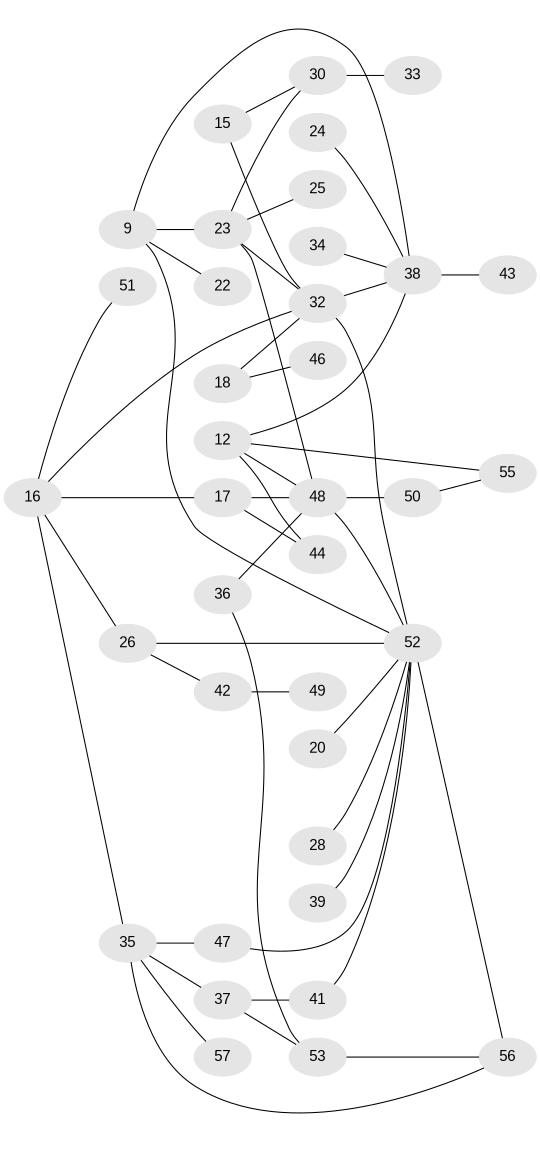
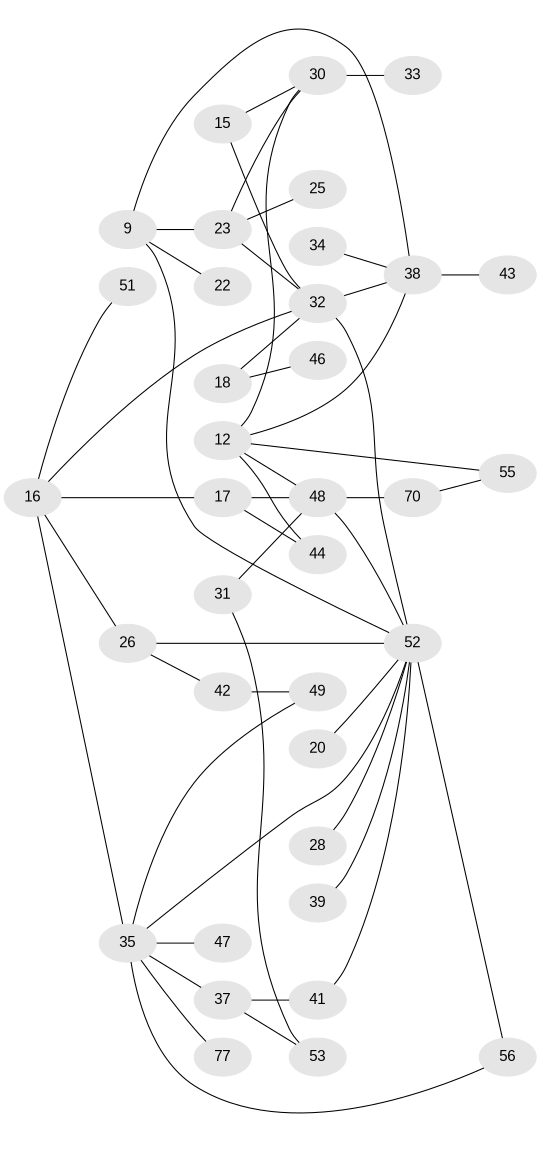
(318, 132) -> none
none -> (270, 258)
(280, 360) -> none
(413, 498) -> (413, 498)
(223, 595) -> (223, 595)
none -> (187, 793)
(360, 913) -> (298, 812)
(223, 1057) -> (223, 1057)
(413, 1057) -> none
